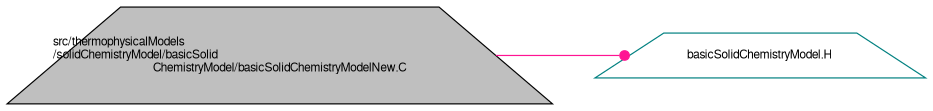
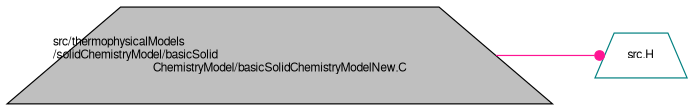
(760, 55) -> (641, 55)
